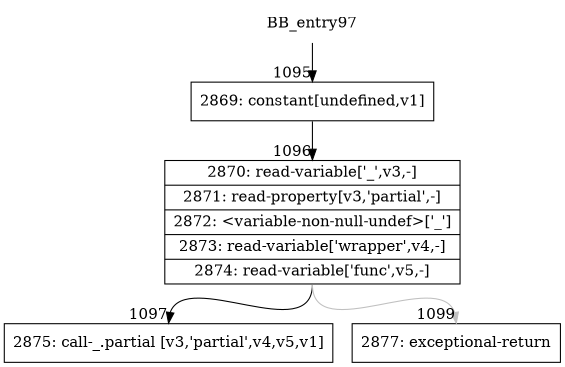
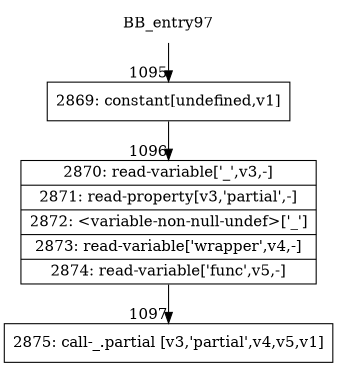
(456, 343) -> none
